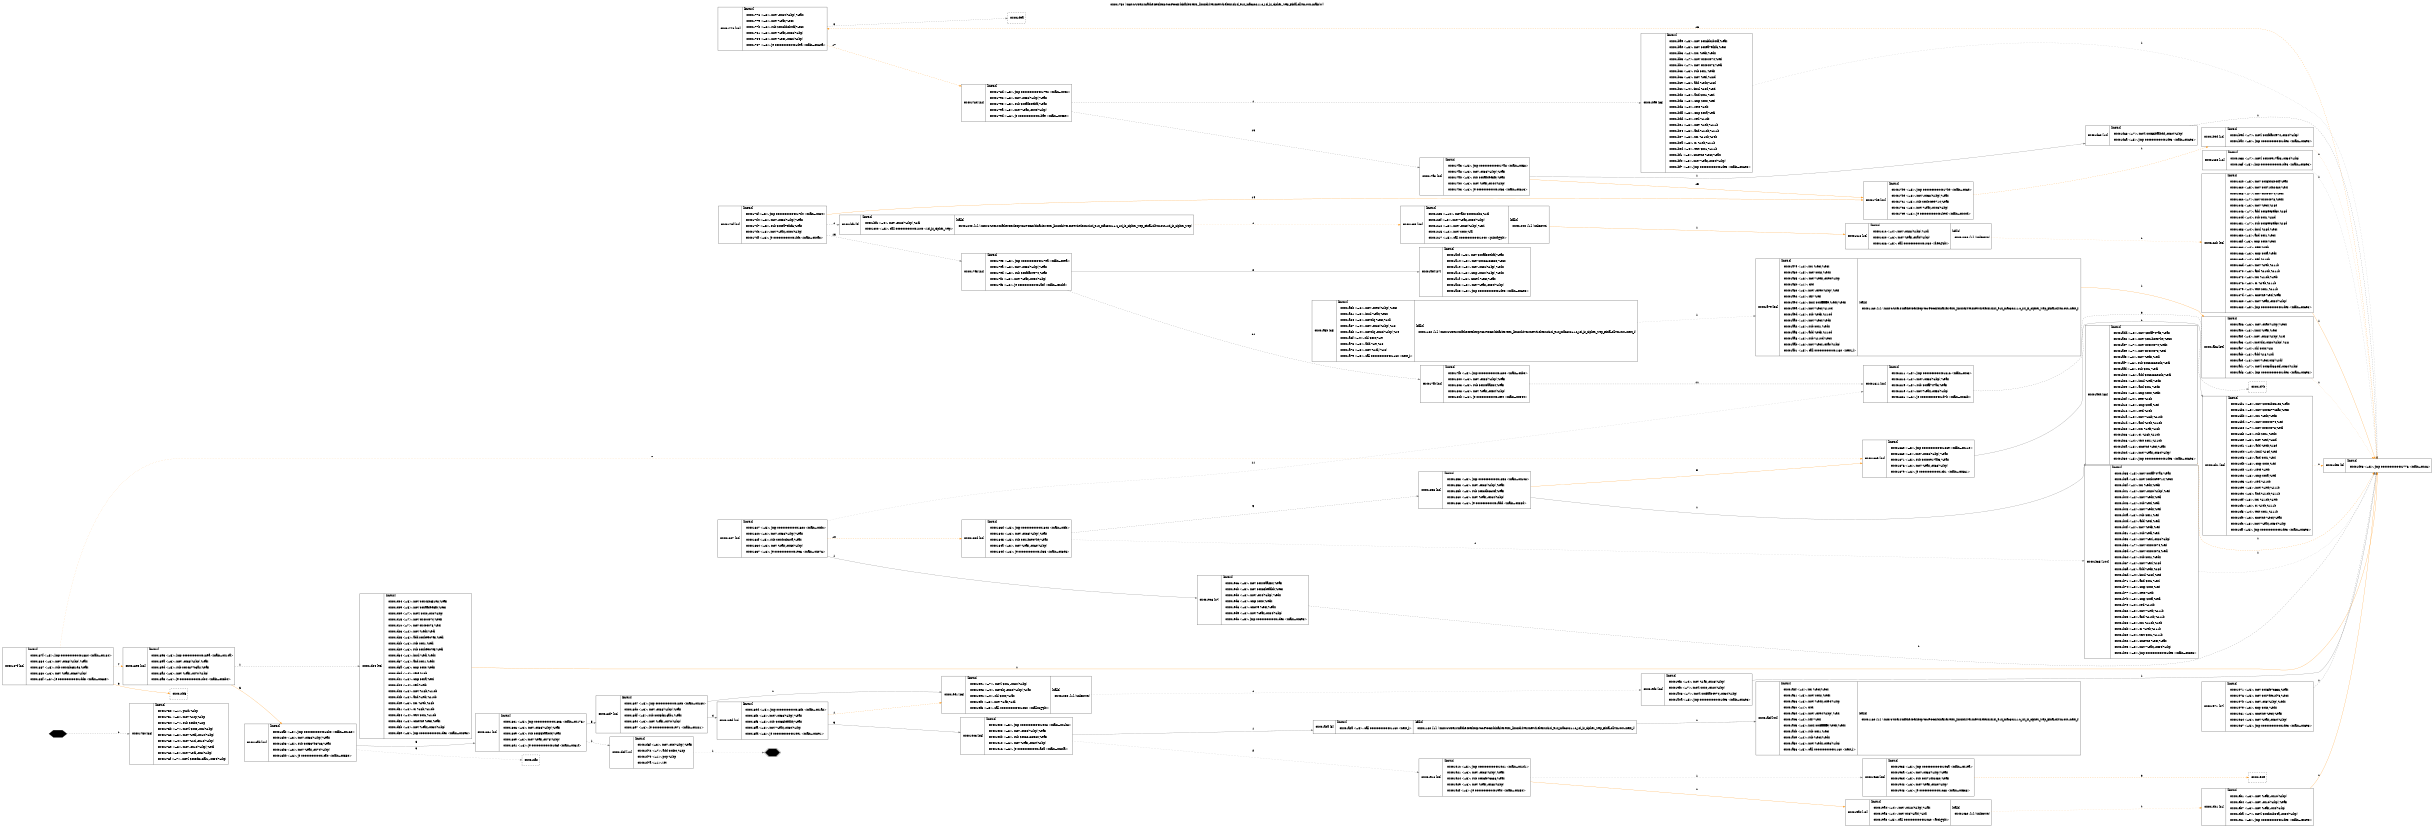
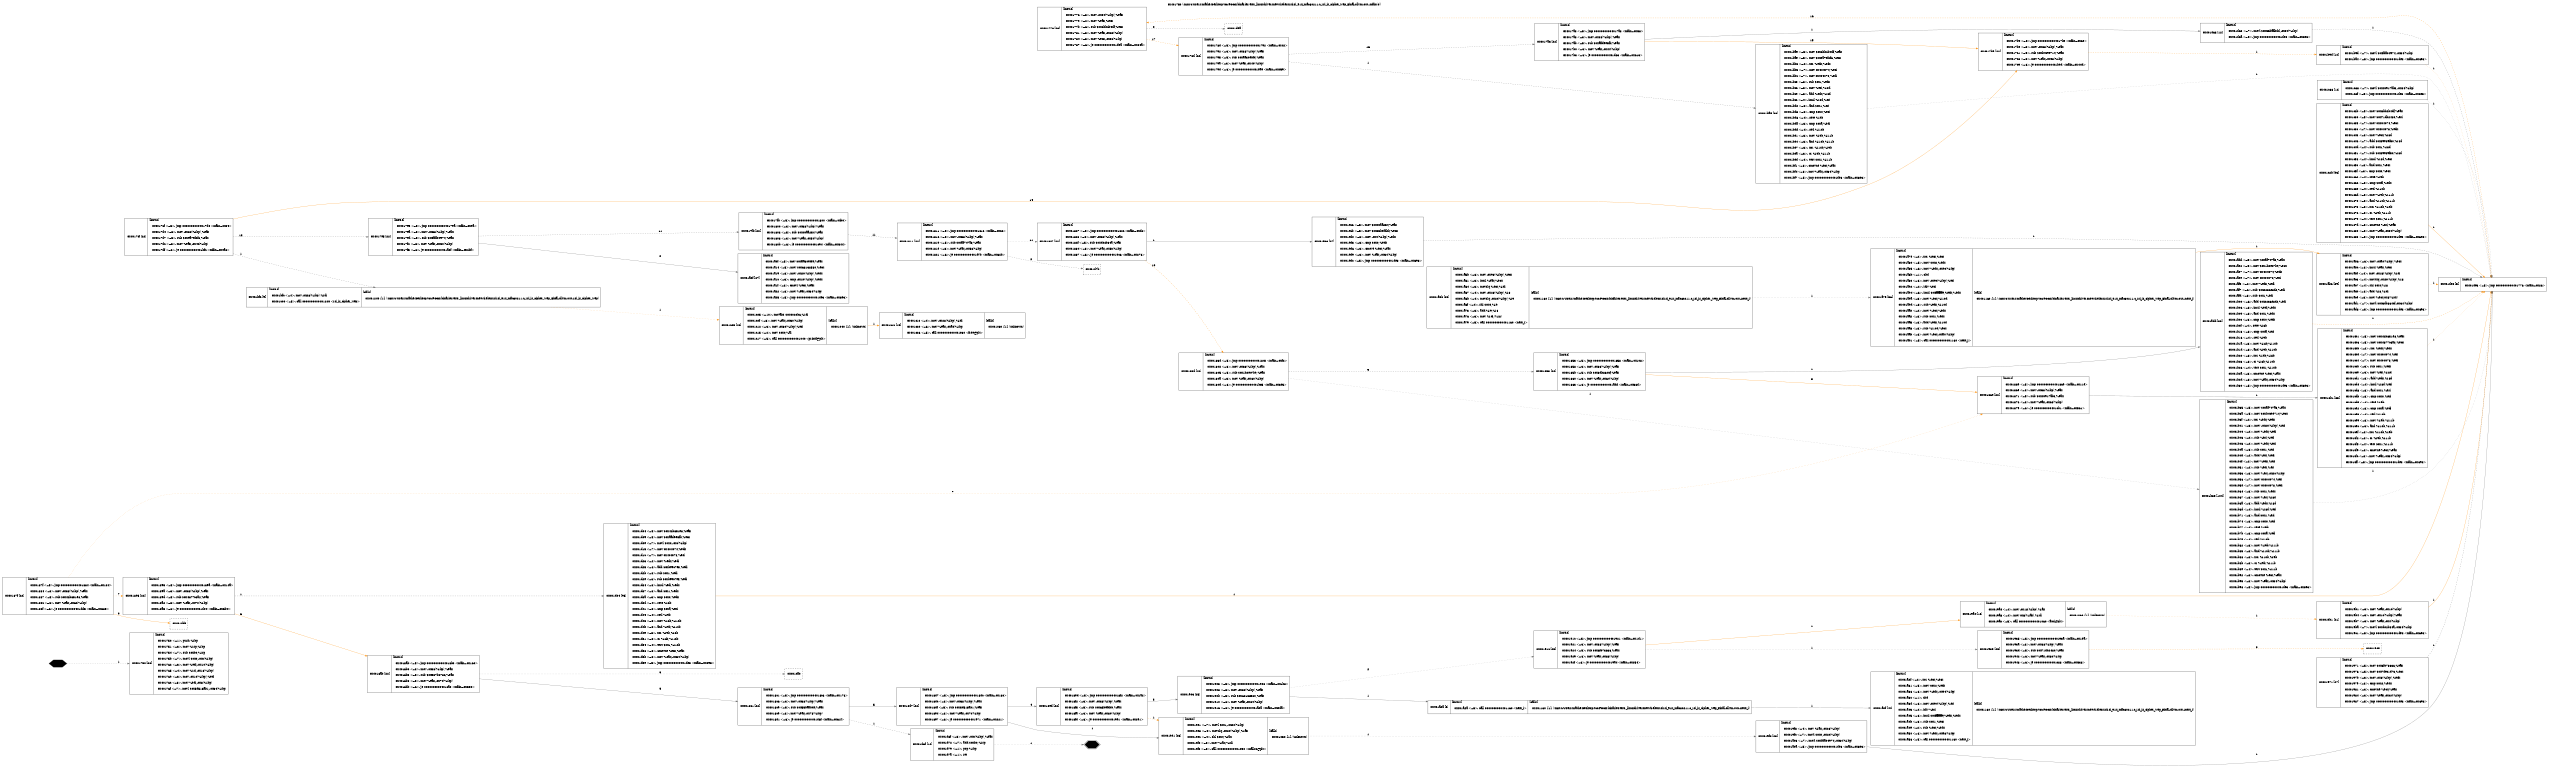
(2096, 240) -> none
(1319, 463) -> (1021, 242)
